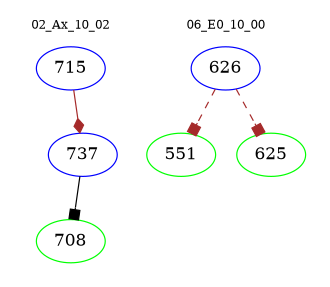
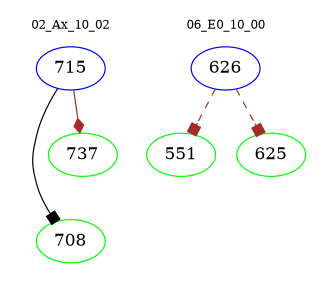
(83, 155) -> (83, 155)
(78, 192) -> (34, 149)
